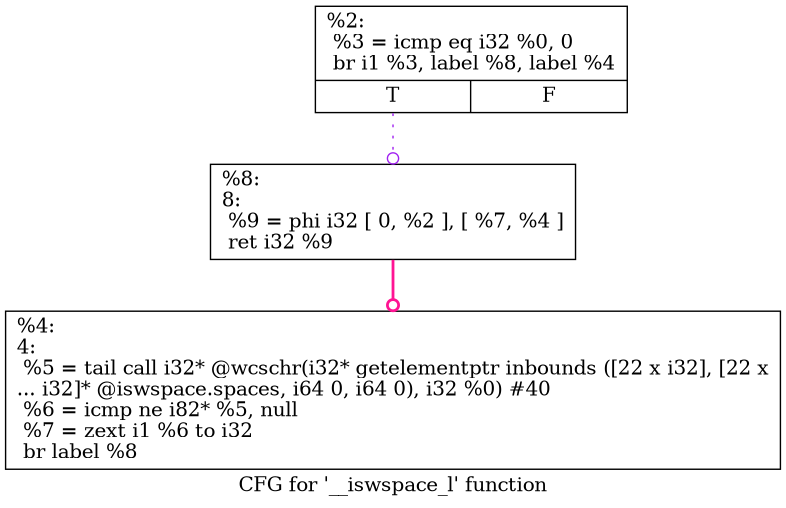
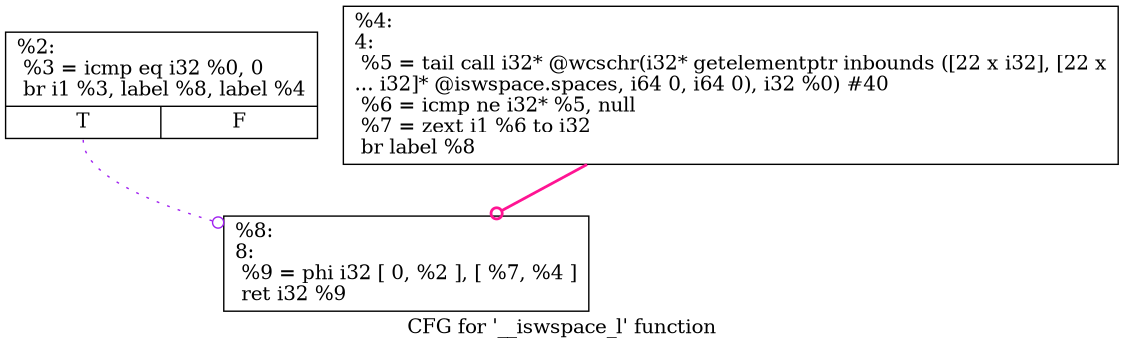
(393, 280) -> (544, 188)
(158, 410) -> (496, 106)
